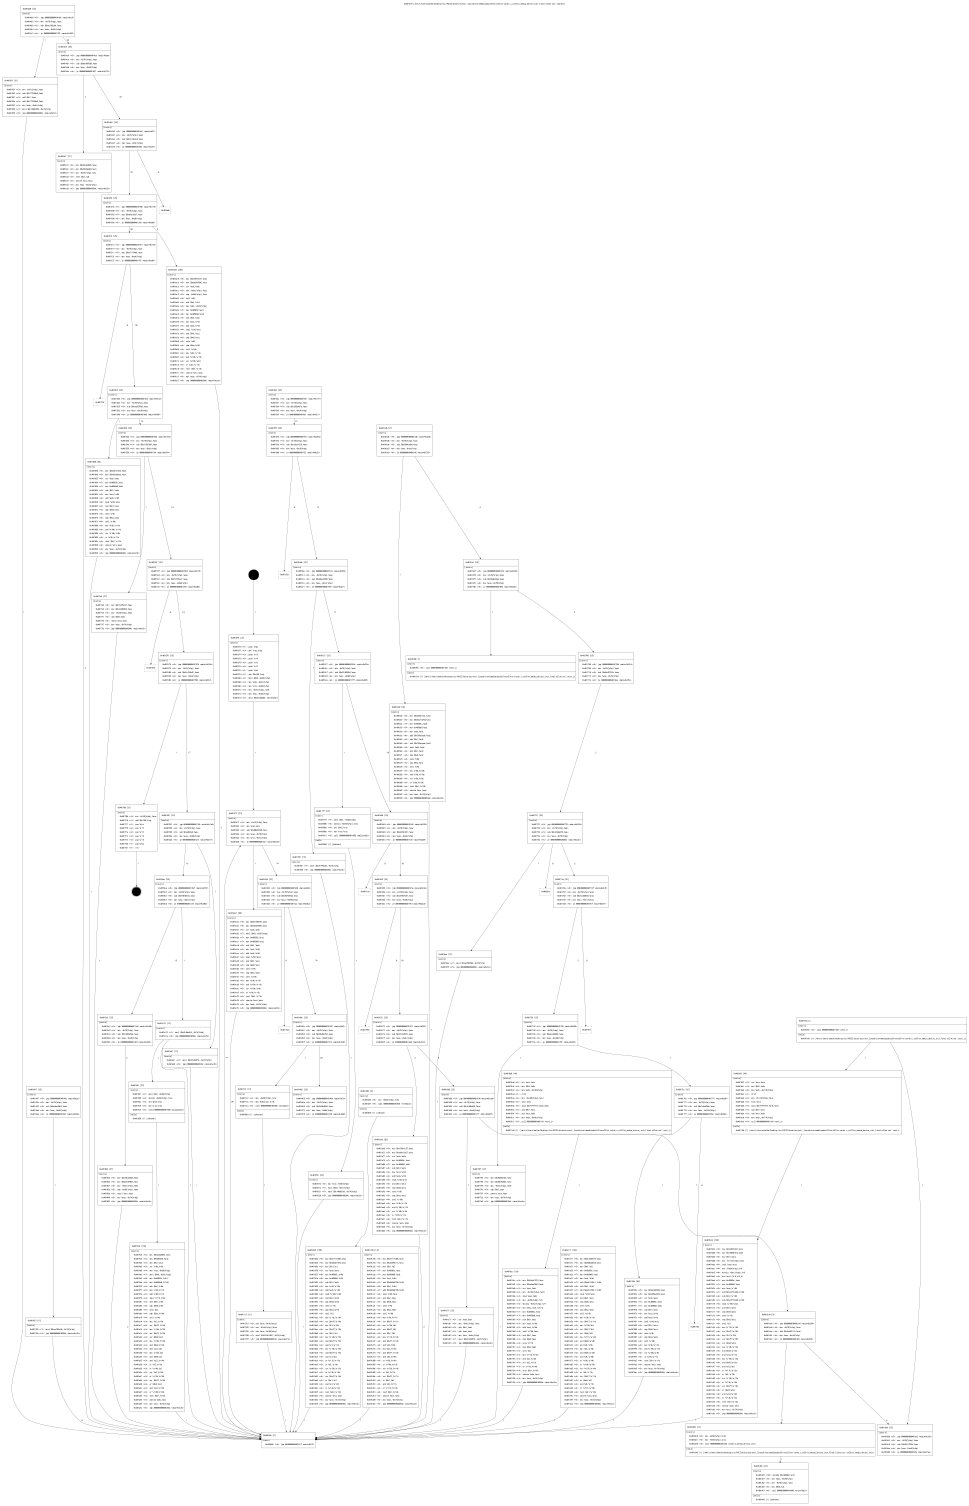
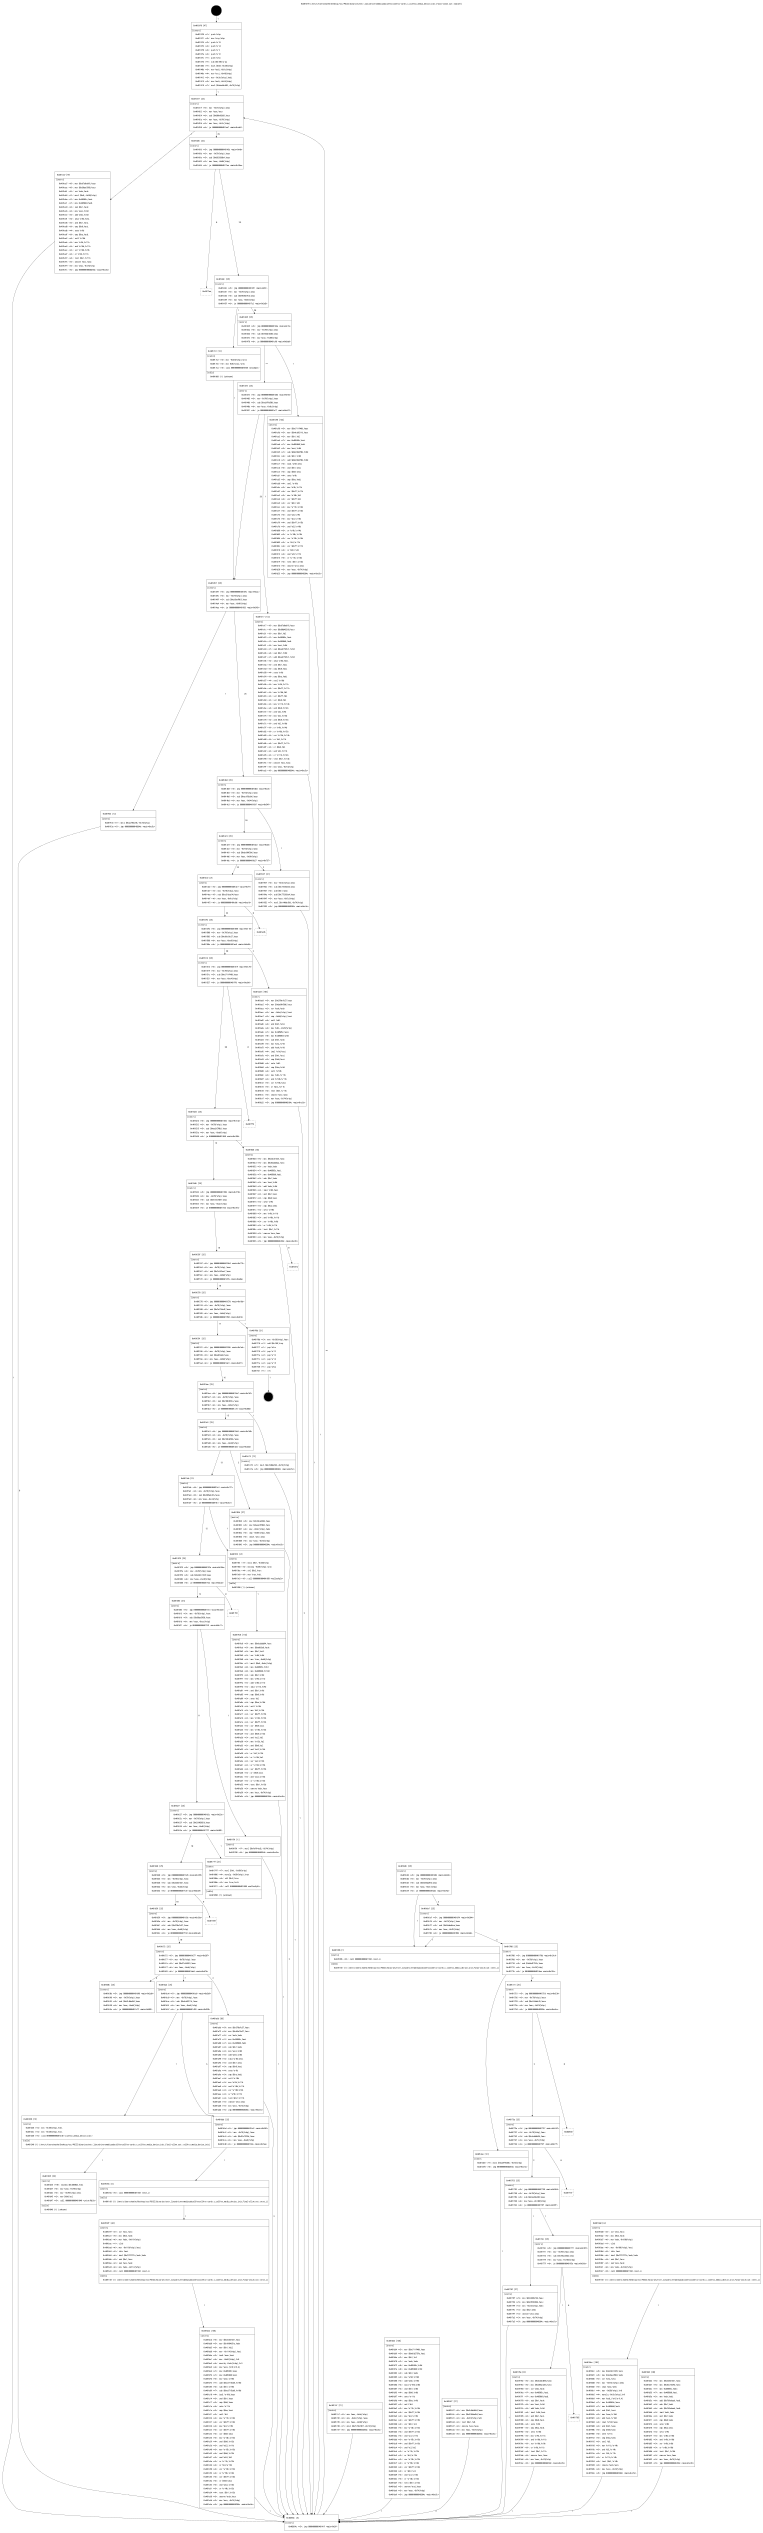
(84, 113) -> (261, 867)
none -> (292, 379)
none -> (264, 398)
(398, 579) -> (414, 1920)
(119, 613) -> none
(159, 627) -> (289, 1254)
none -> (239, 693)
(508, 897) -> (486, 2061)
(364, 1030) -> none
(190, 1058) -> none
(153, 1059) -> (216, 1529)
(232, 1102) -> (13, 1378)
(386, 1102) -> none
(679, 1163) -> (183, 1978)
(336, 1185) -> none
(263, 1214) -> (233, 479)
(921, 1231) -> (212, 2164)
(466, 1327) -> none
none -> (216, 1462)
